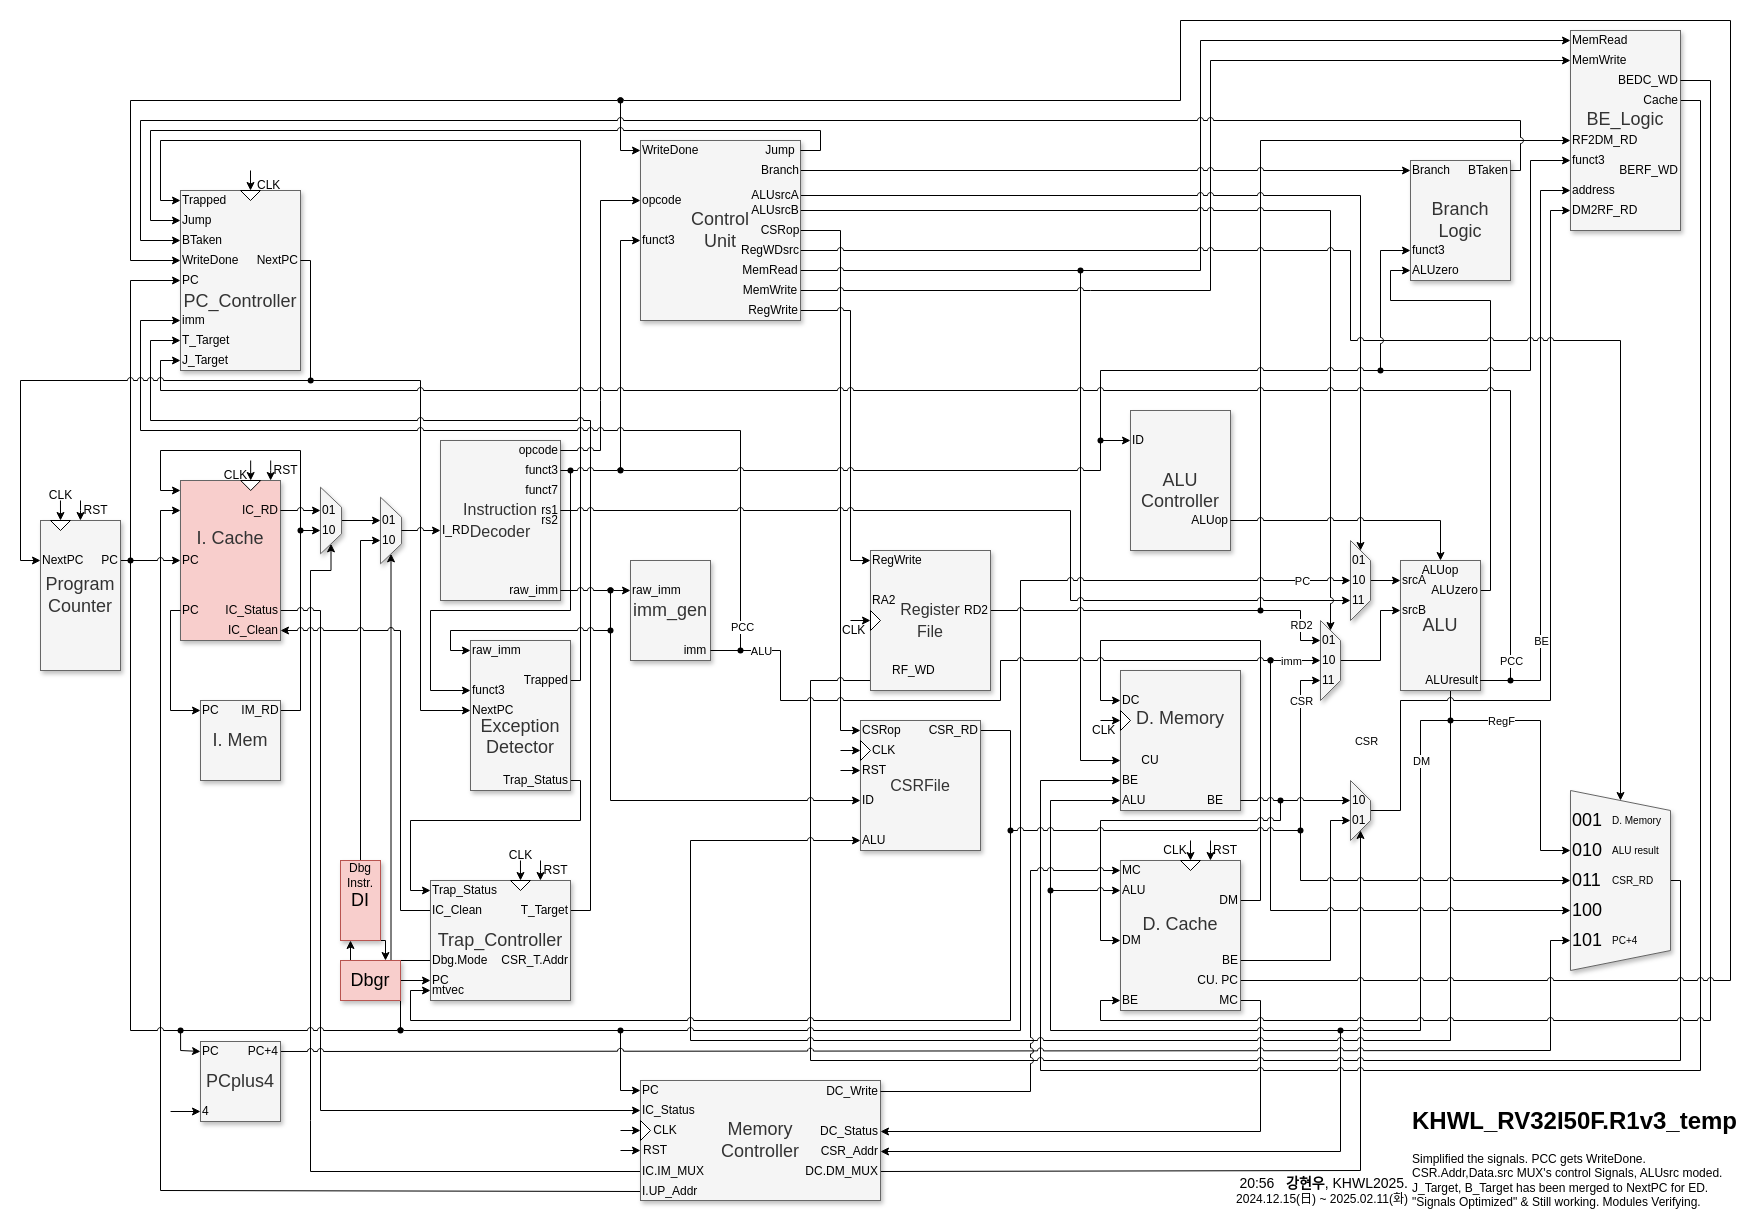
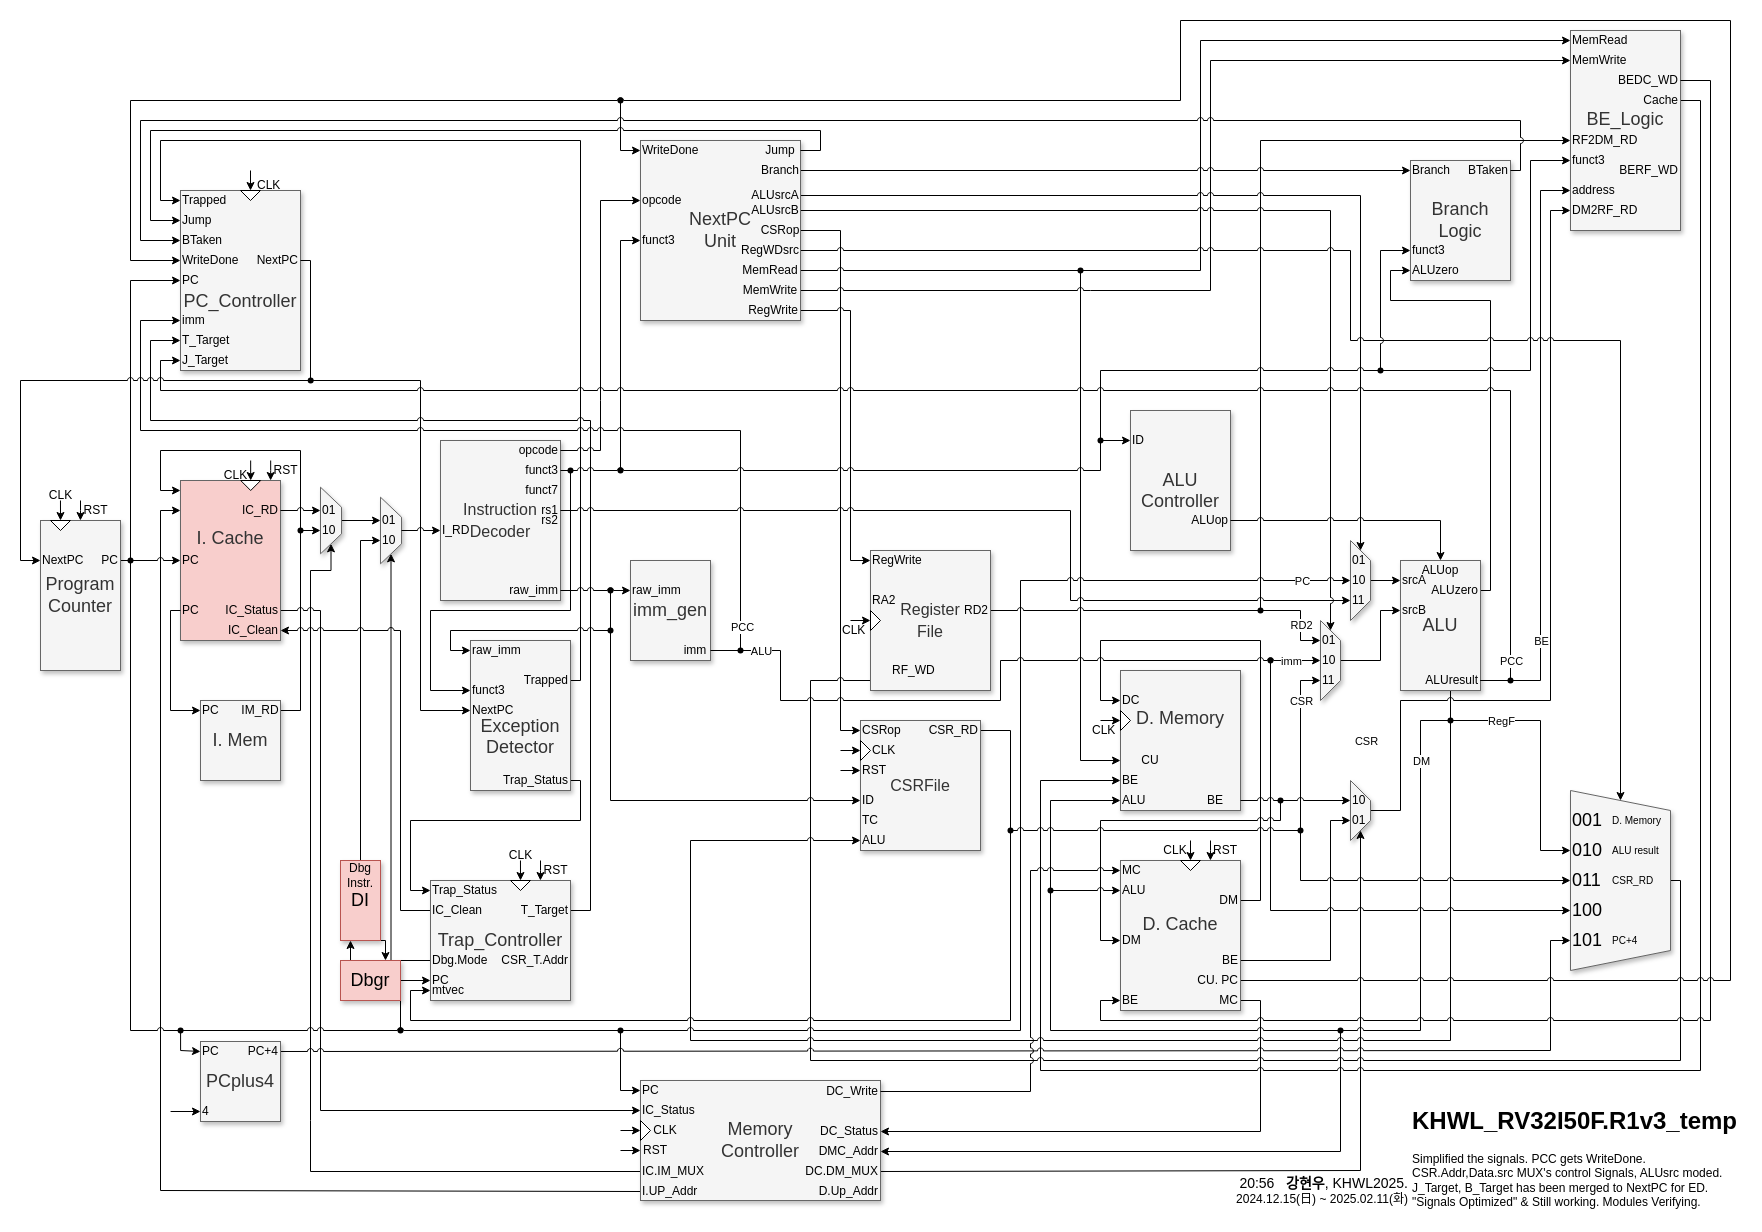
(721, 231) -> (721, 231)
none -> (891, 821)
(852, 1152) -> (852, 1152)
none -> (846, 1192)
